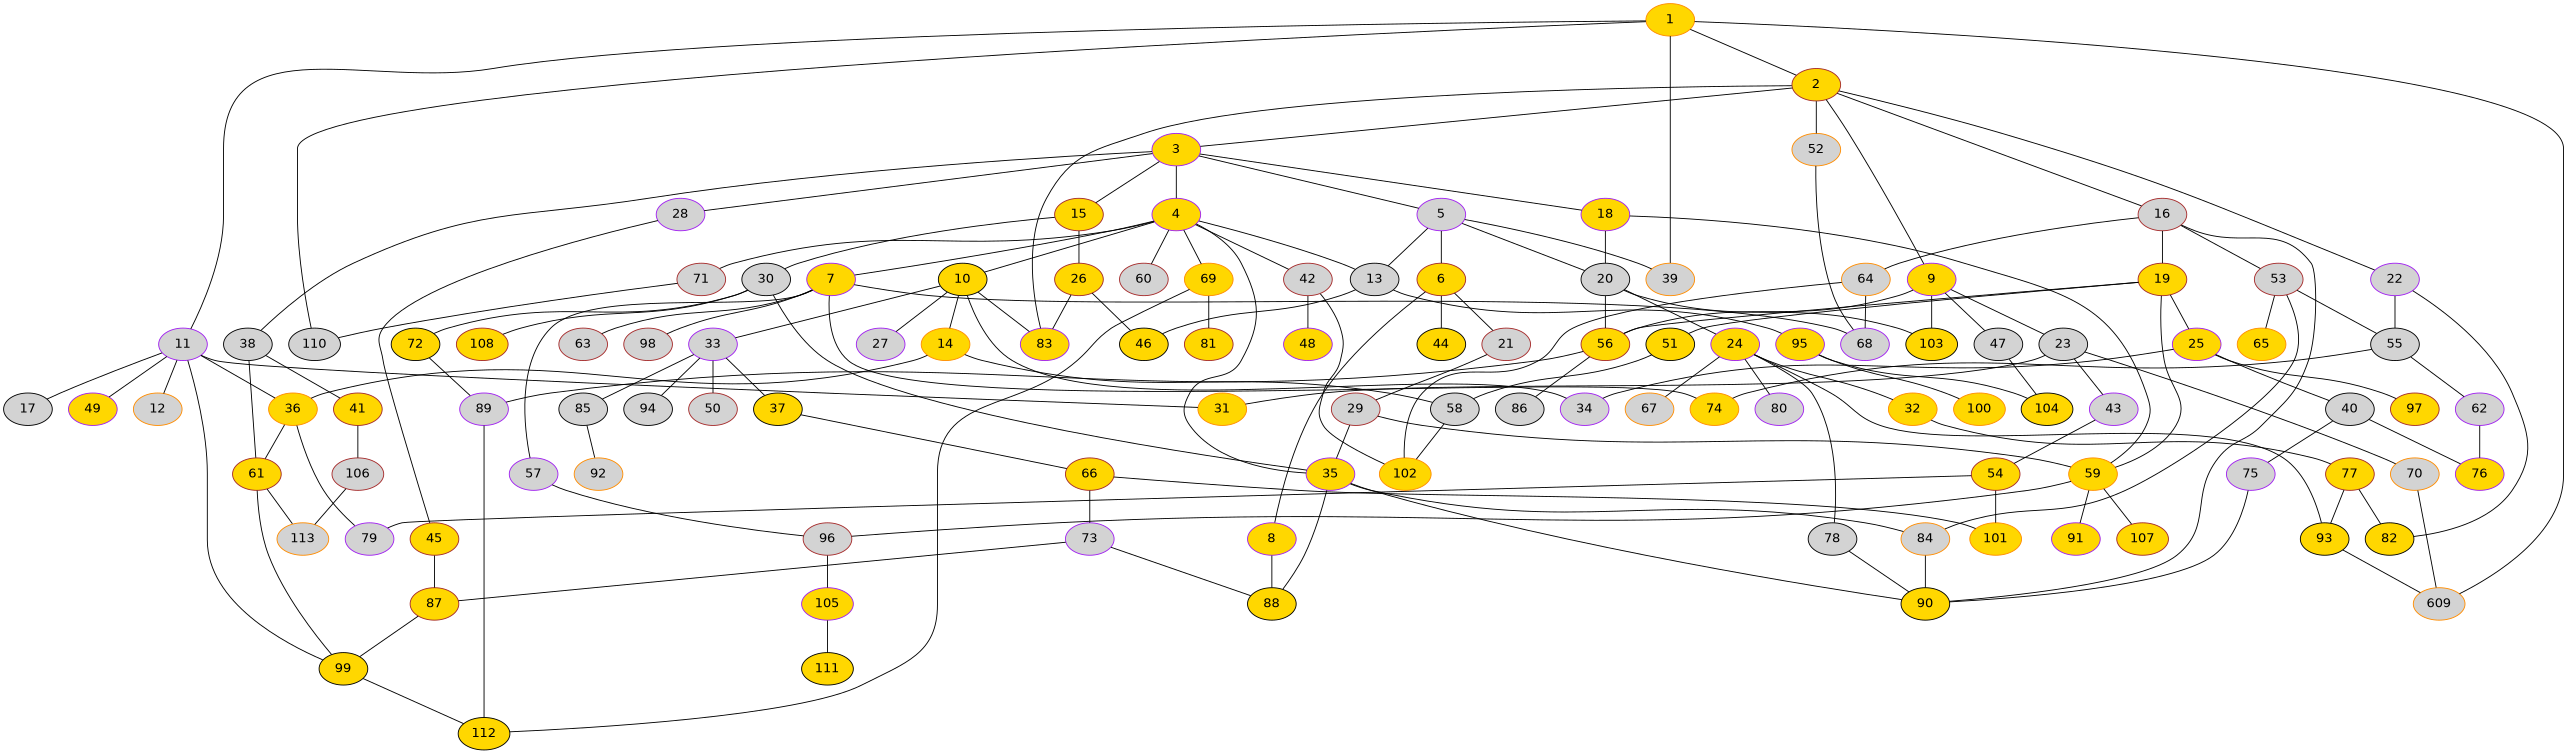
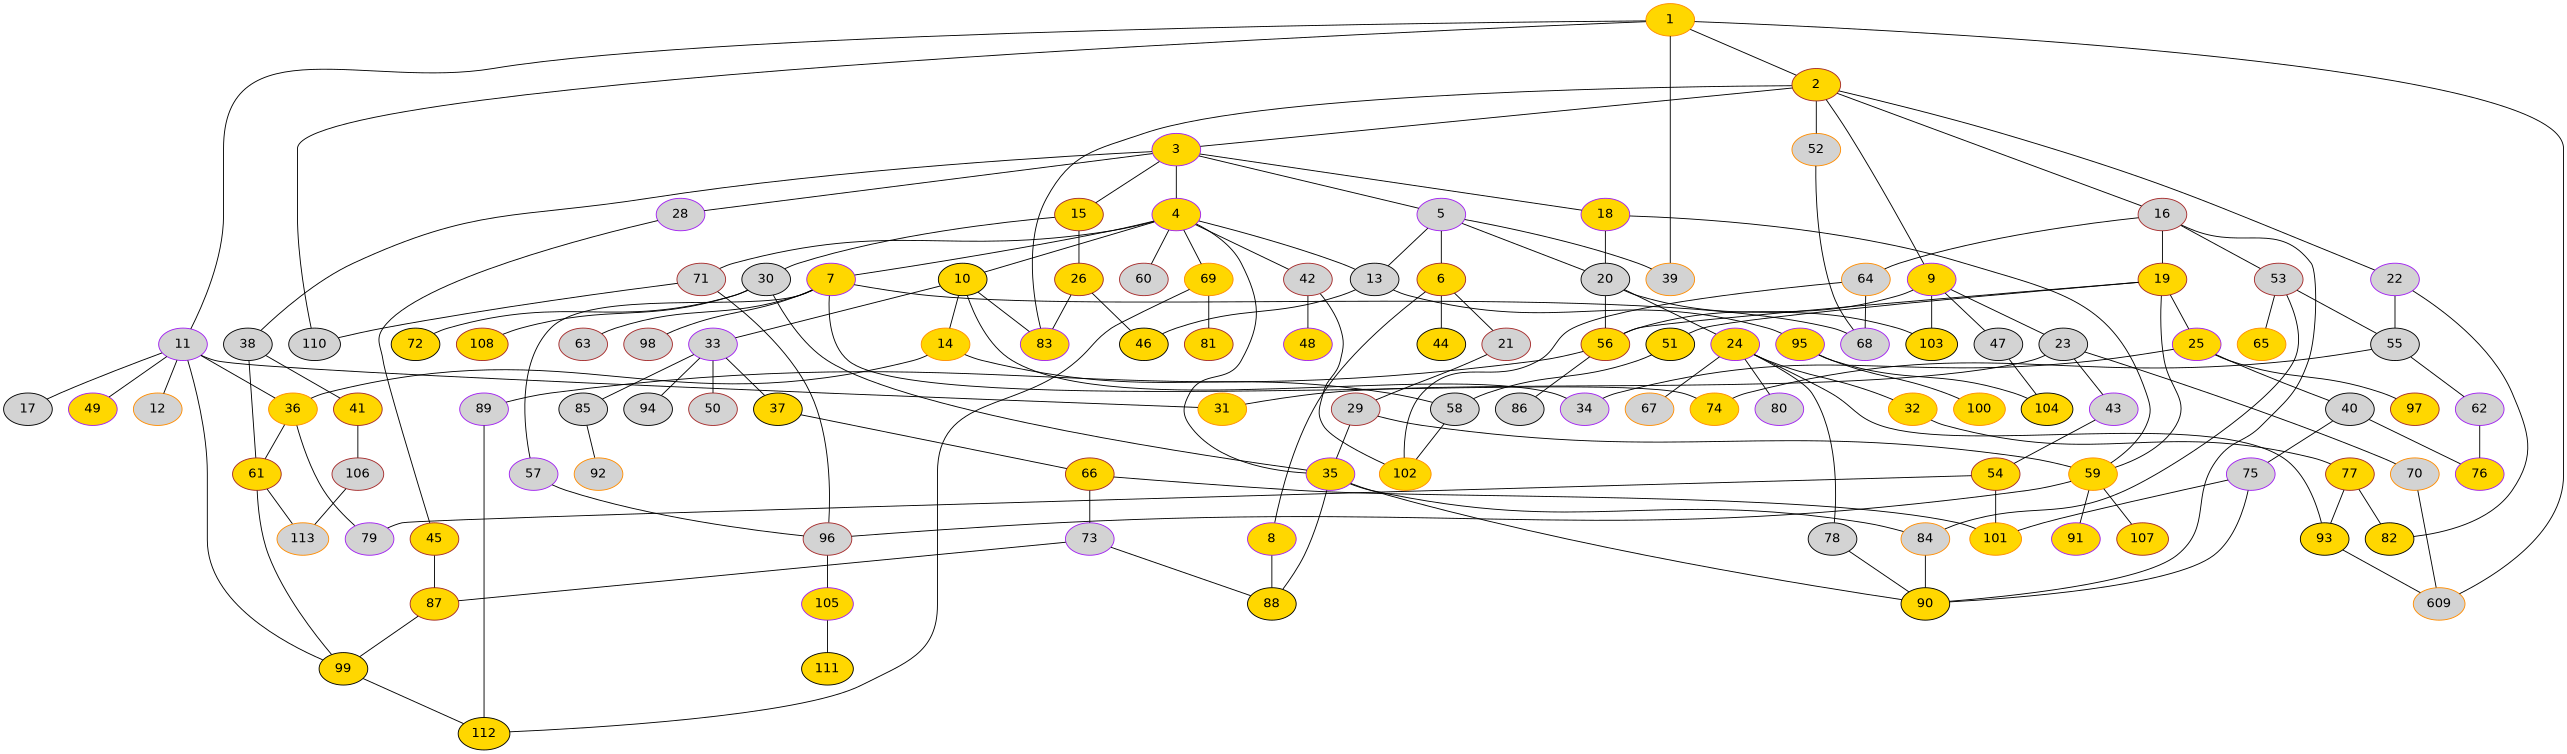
(881, 344) -> none
(456, 382) -> none
none -> (814, 402)
none -> (2123, 504)
